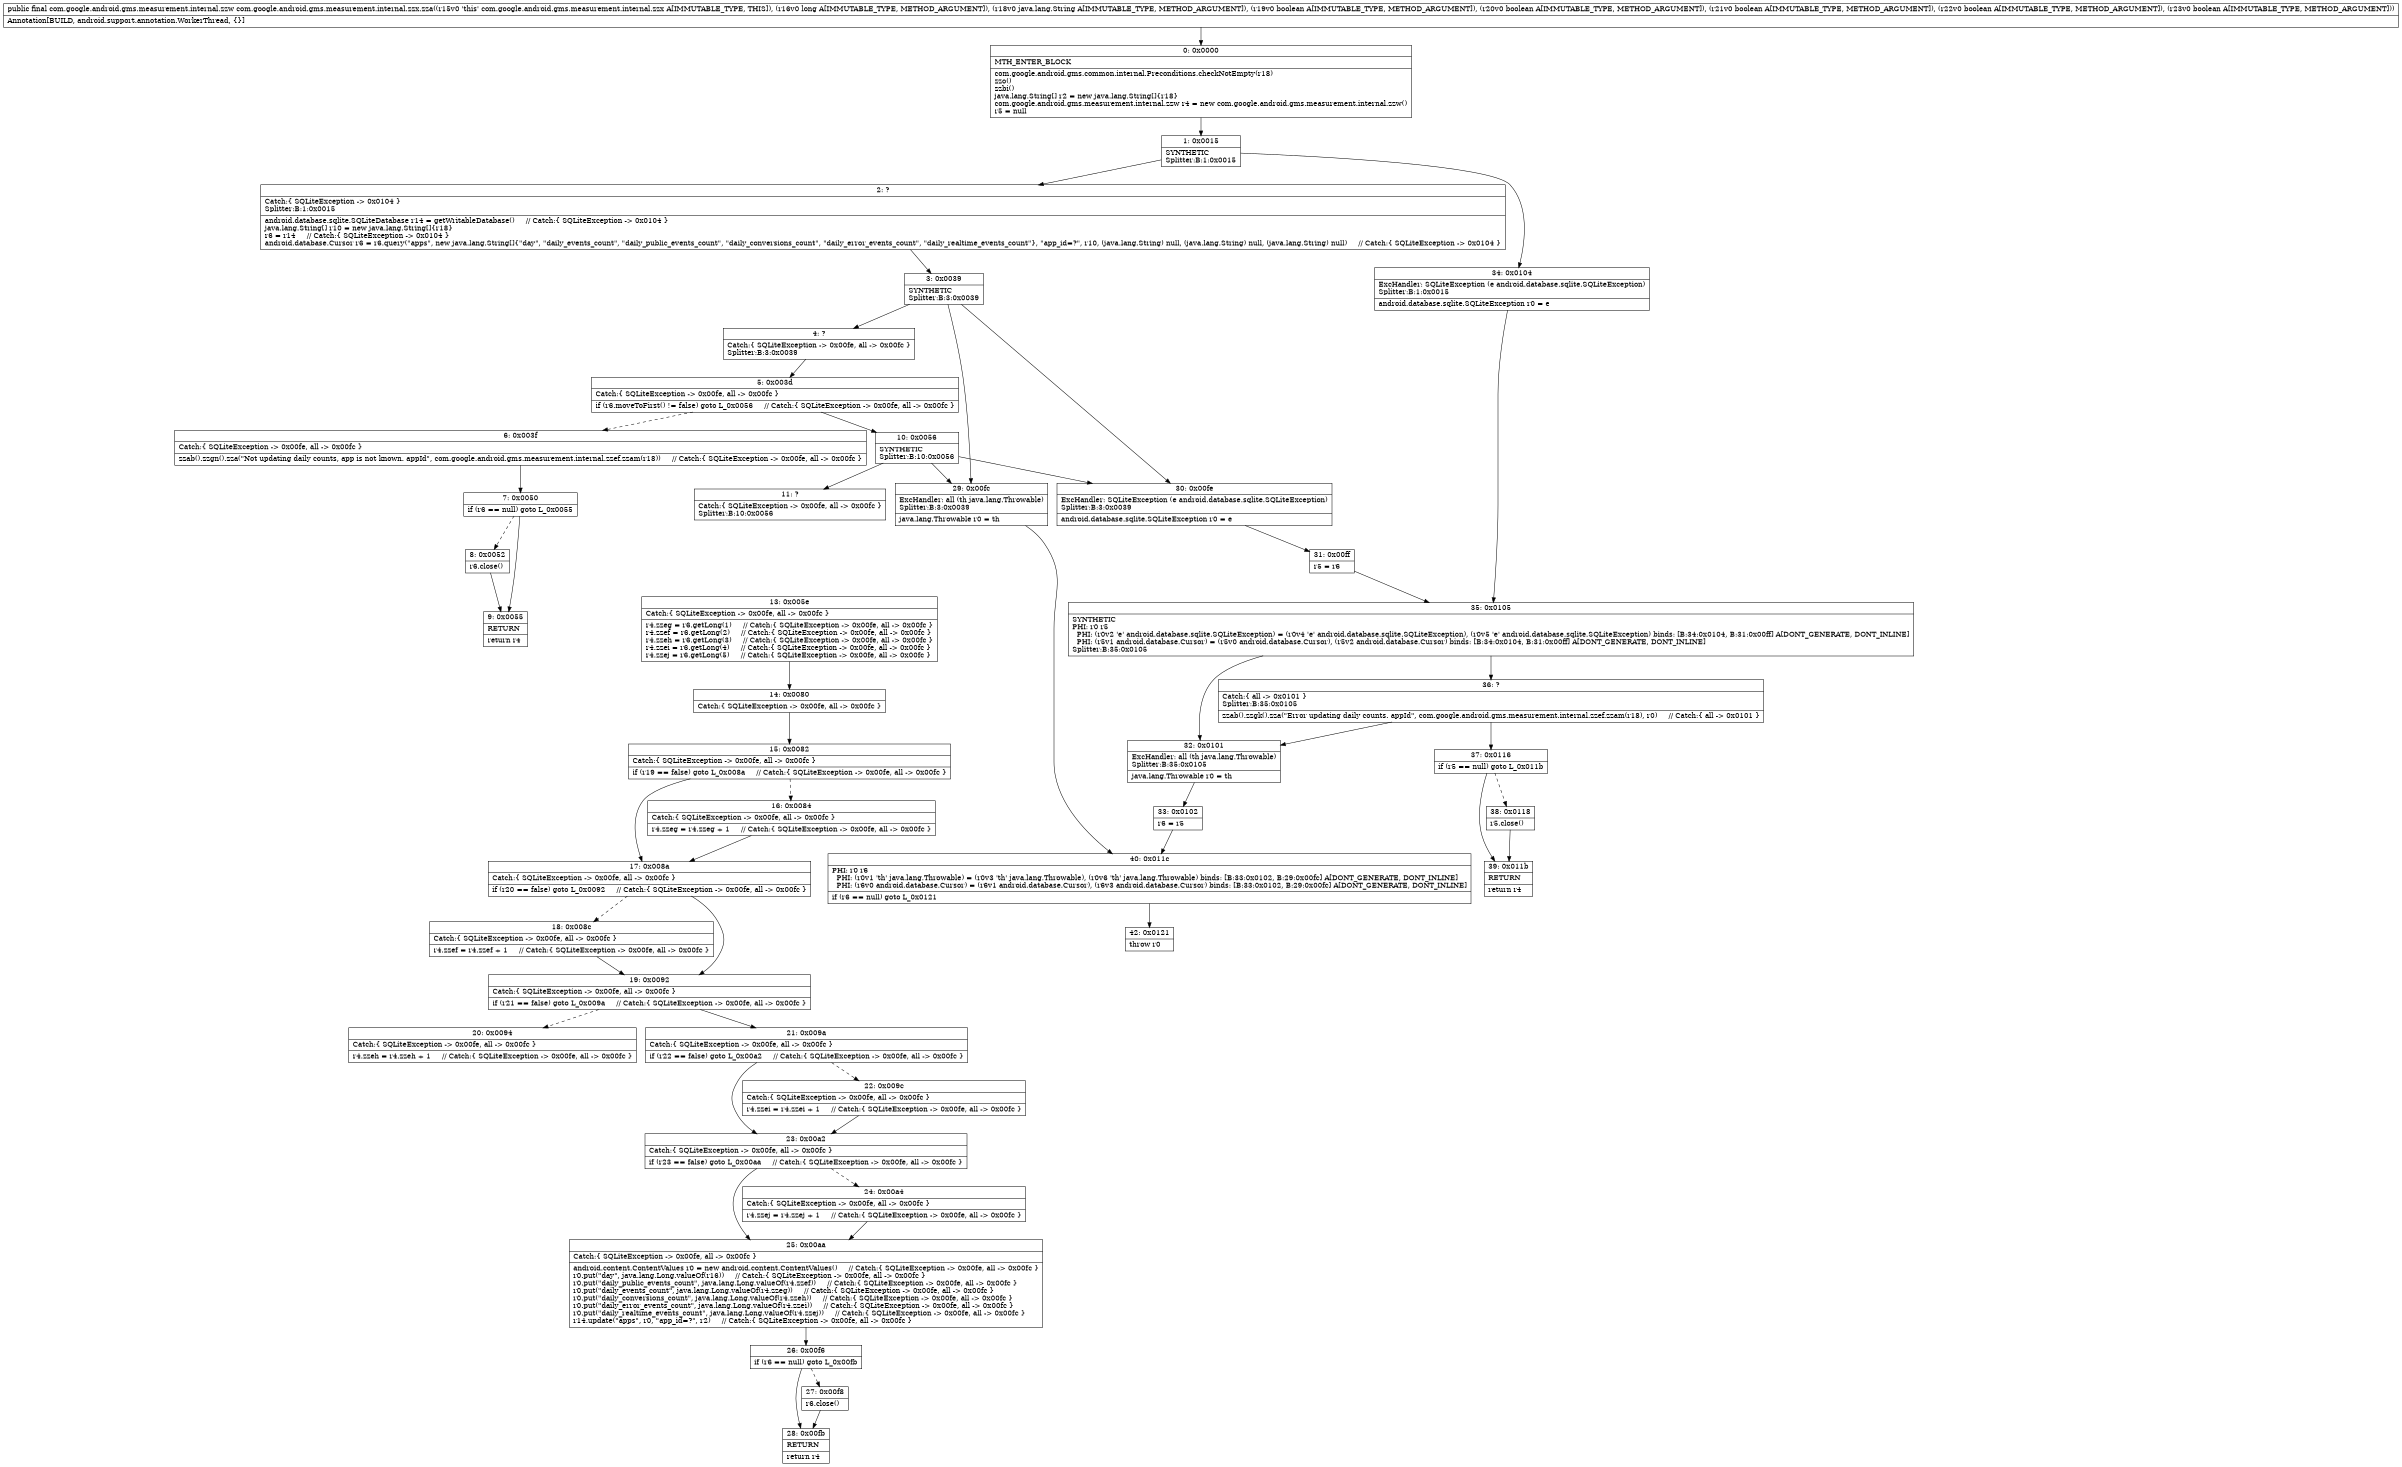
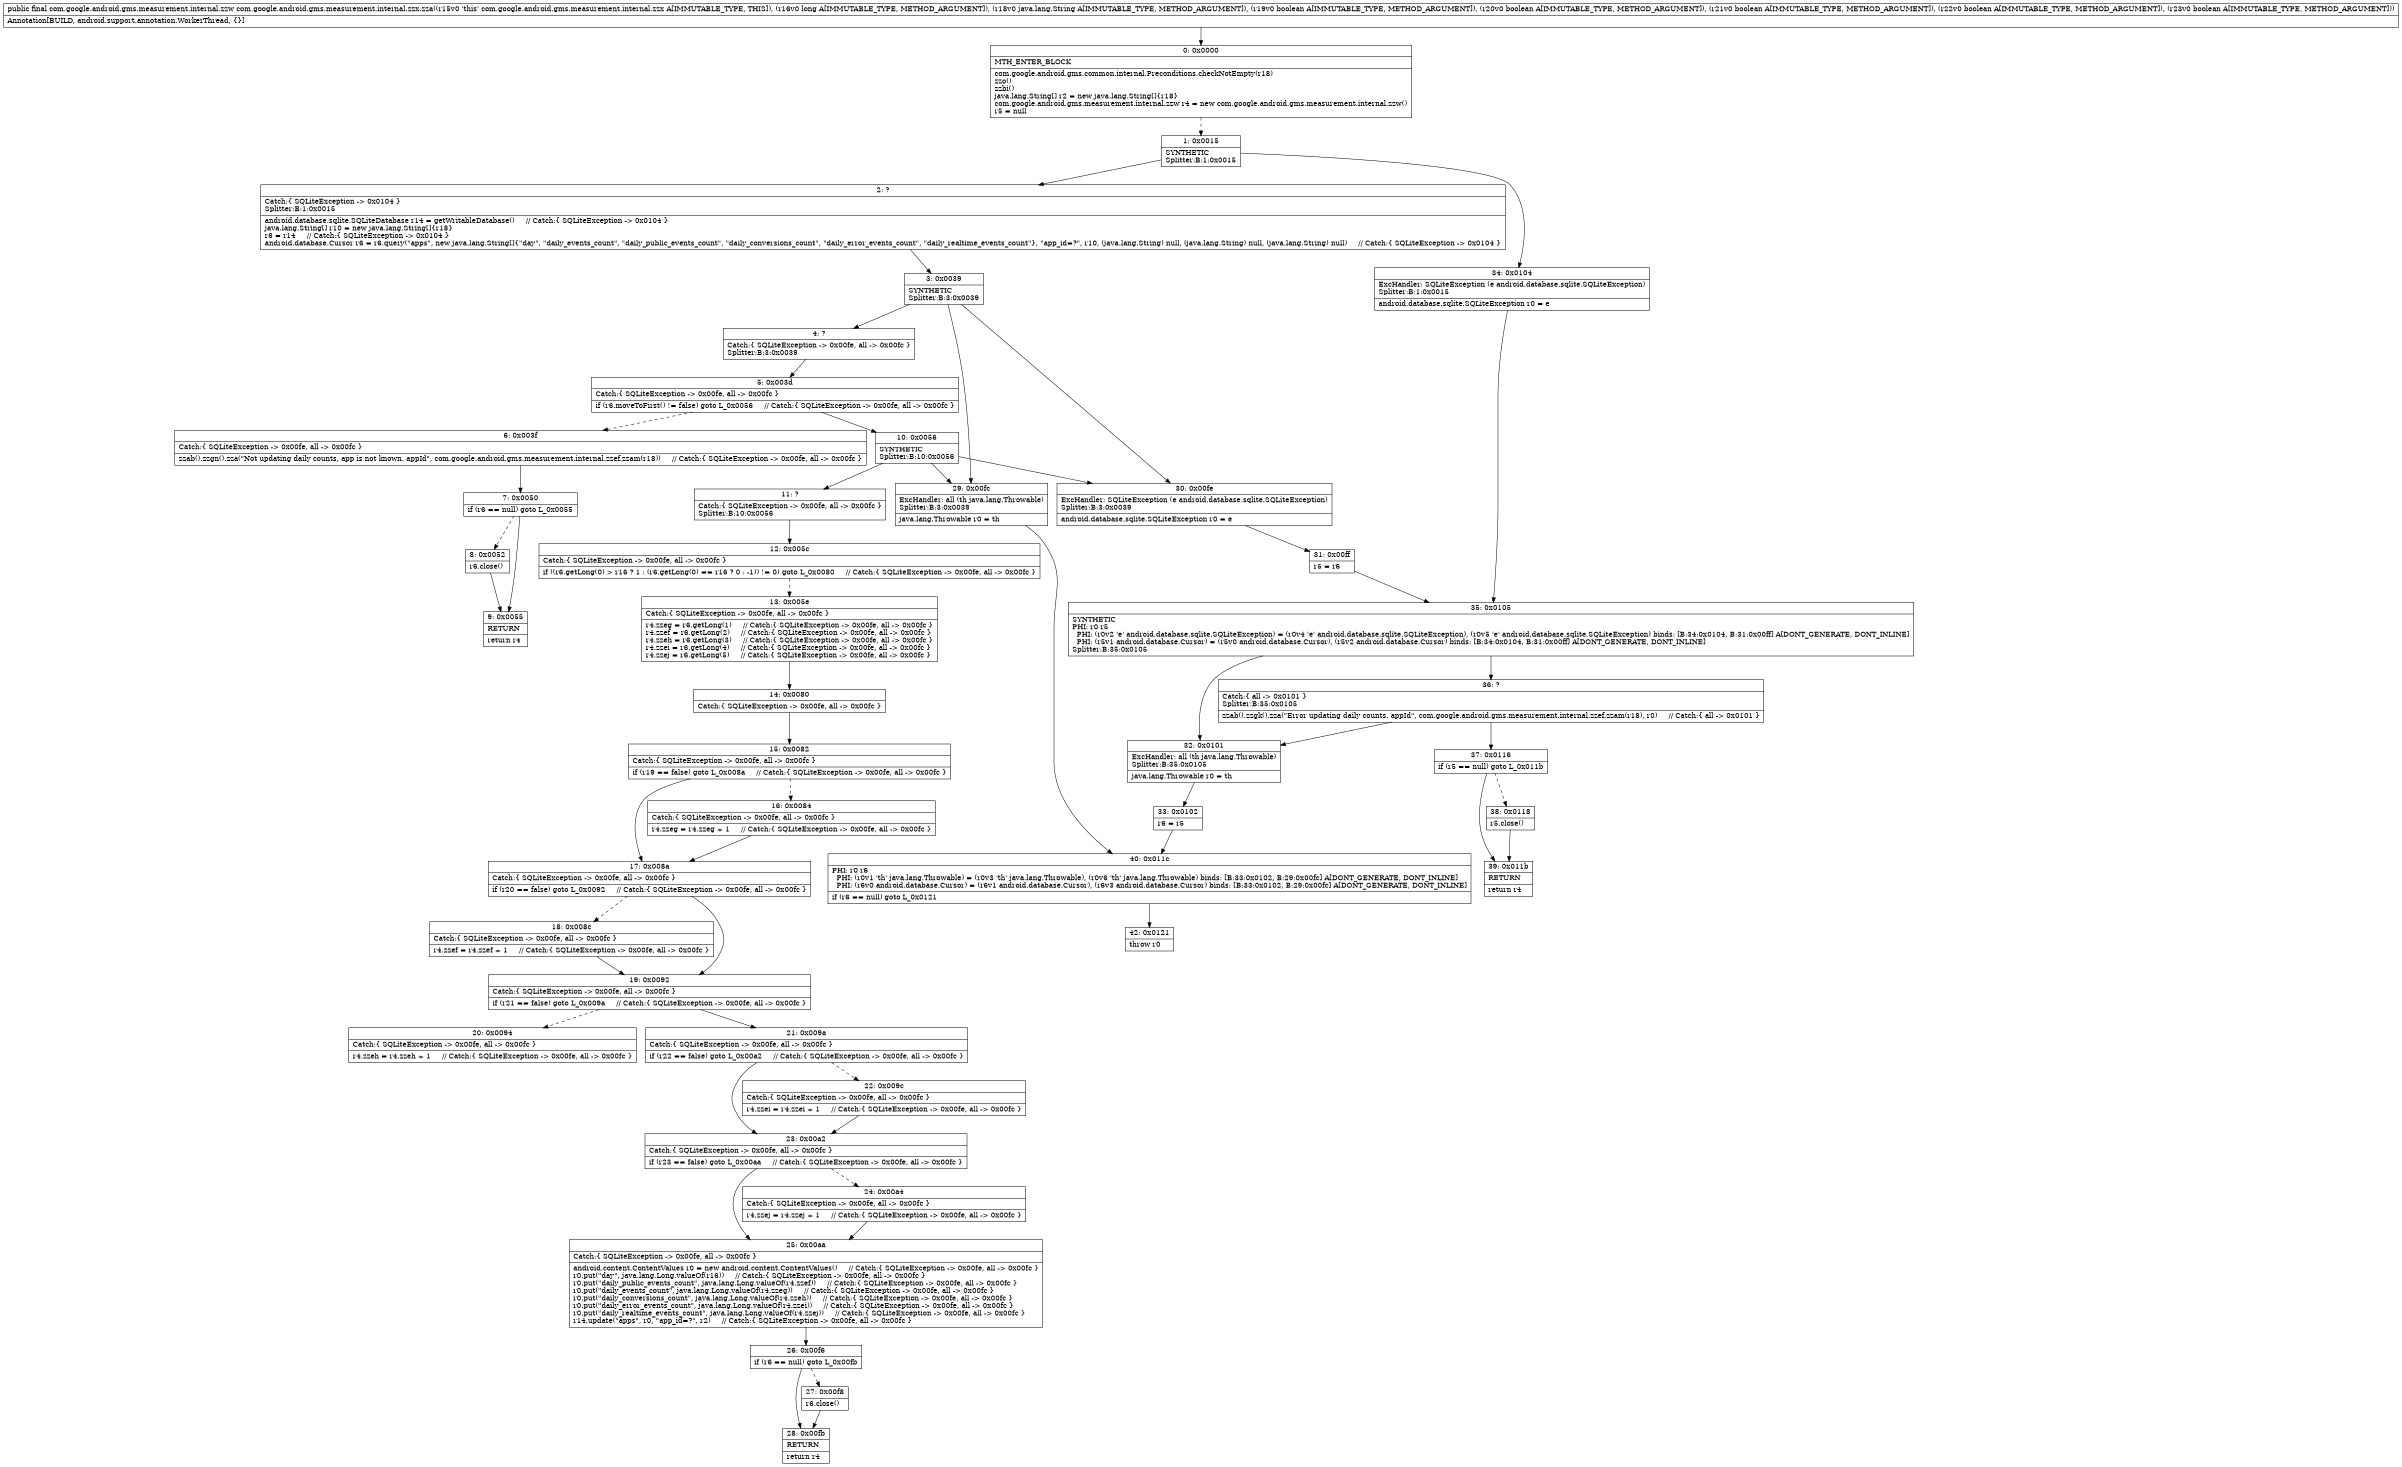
(1201, 124) -> (1201, 124)
none -> (790, 561)
